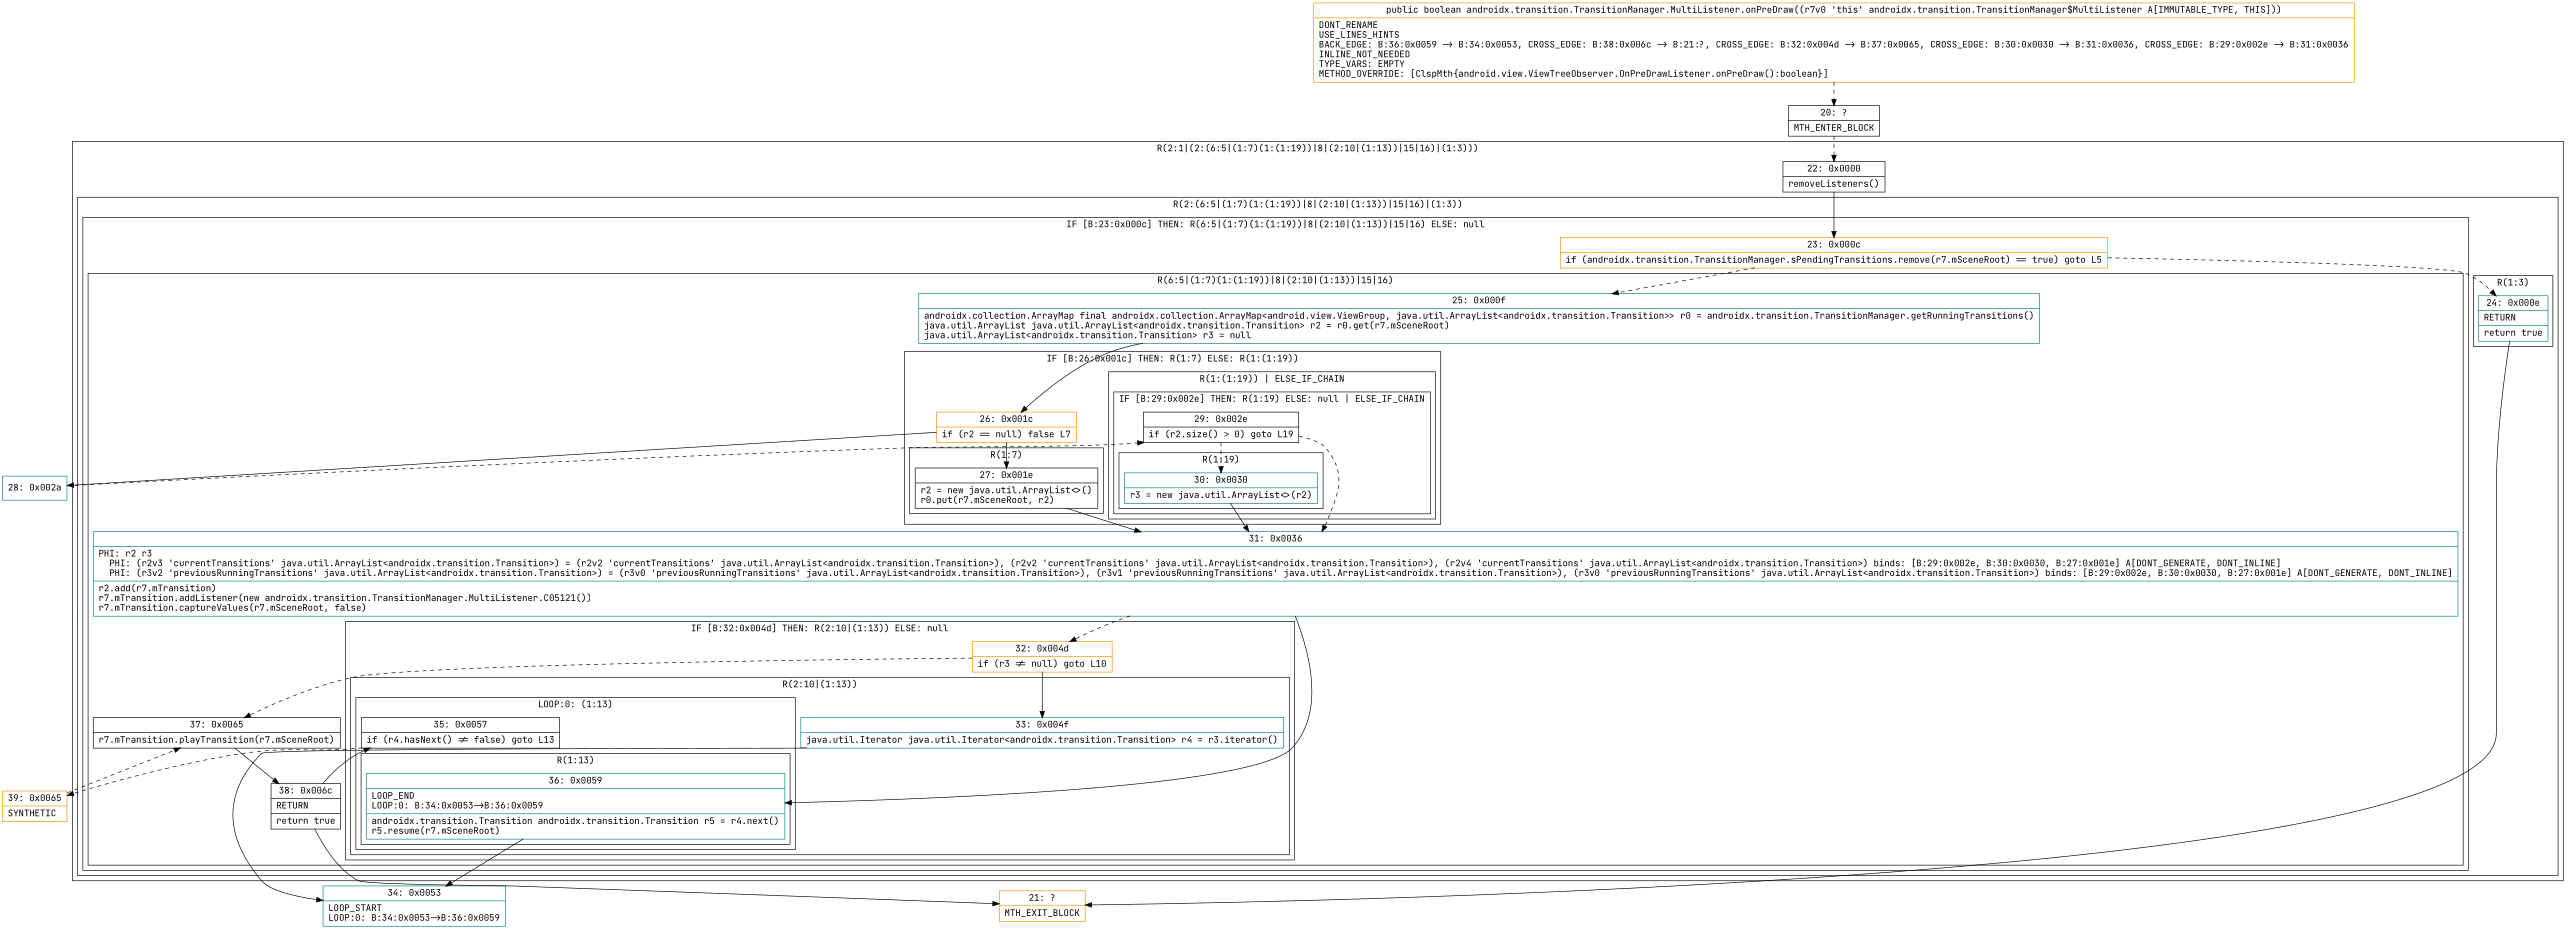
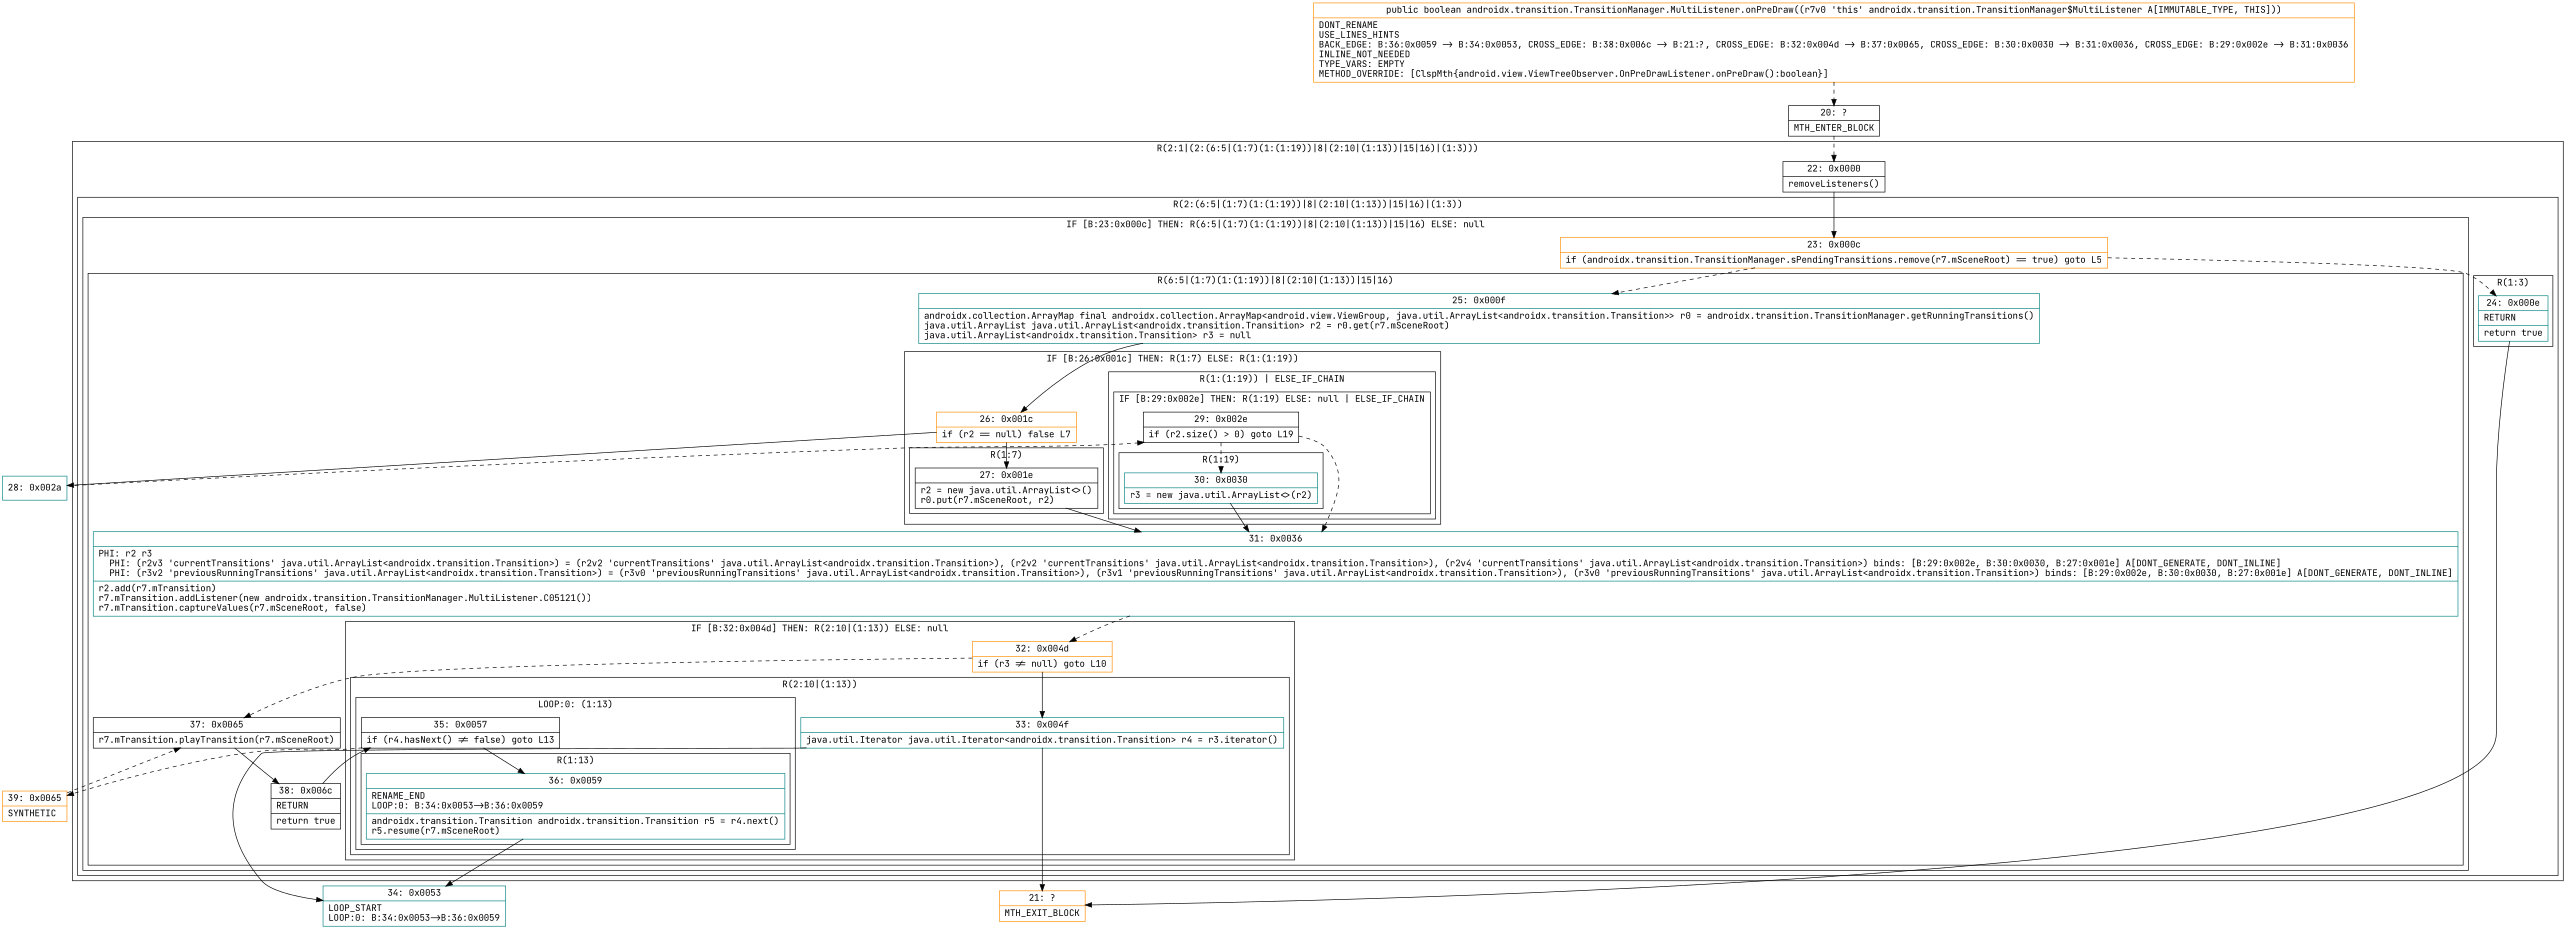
(1114, 786) -> (501, 759)
(393, 796) -> (398, 796)
(641, 891) -> (1042, 816)
